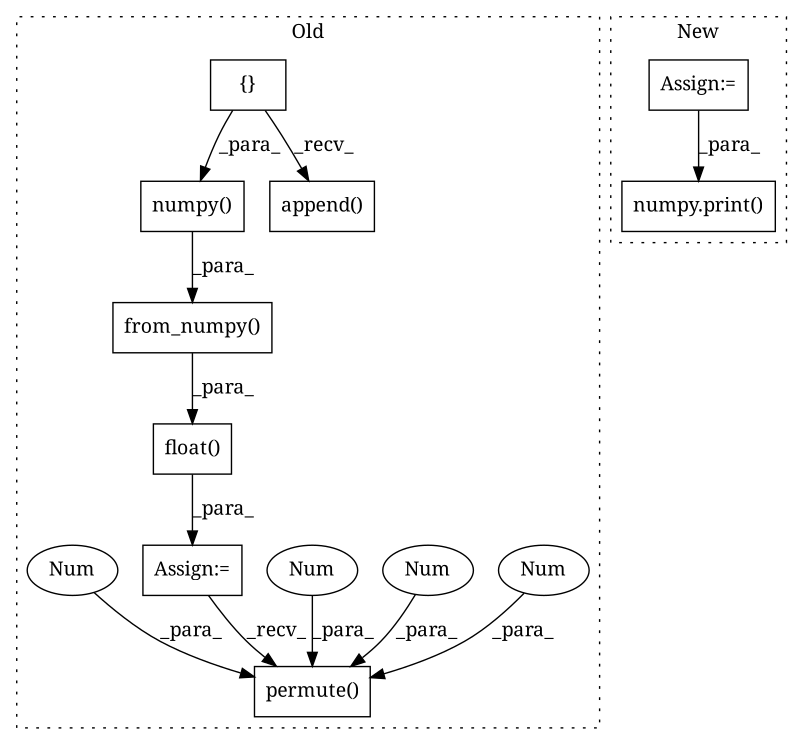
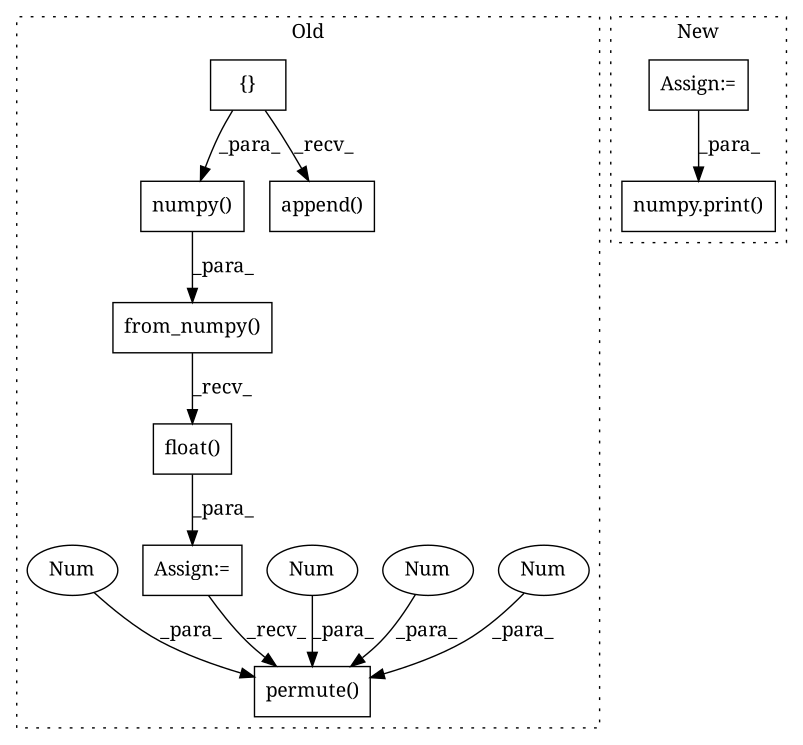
(224, 388) -> (222, 388)
